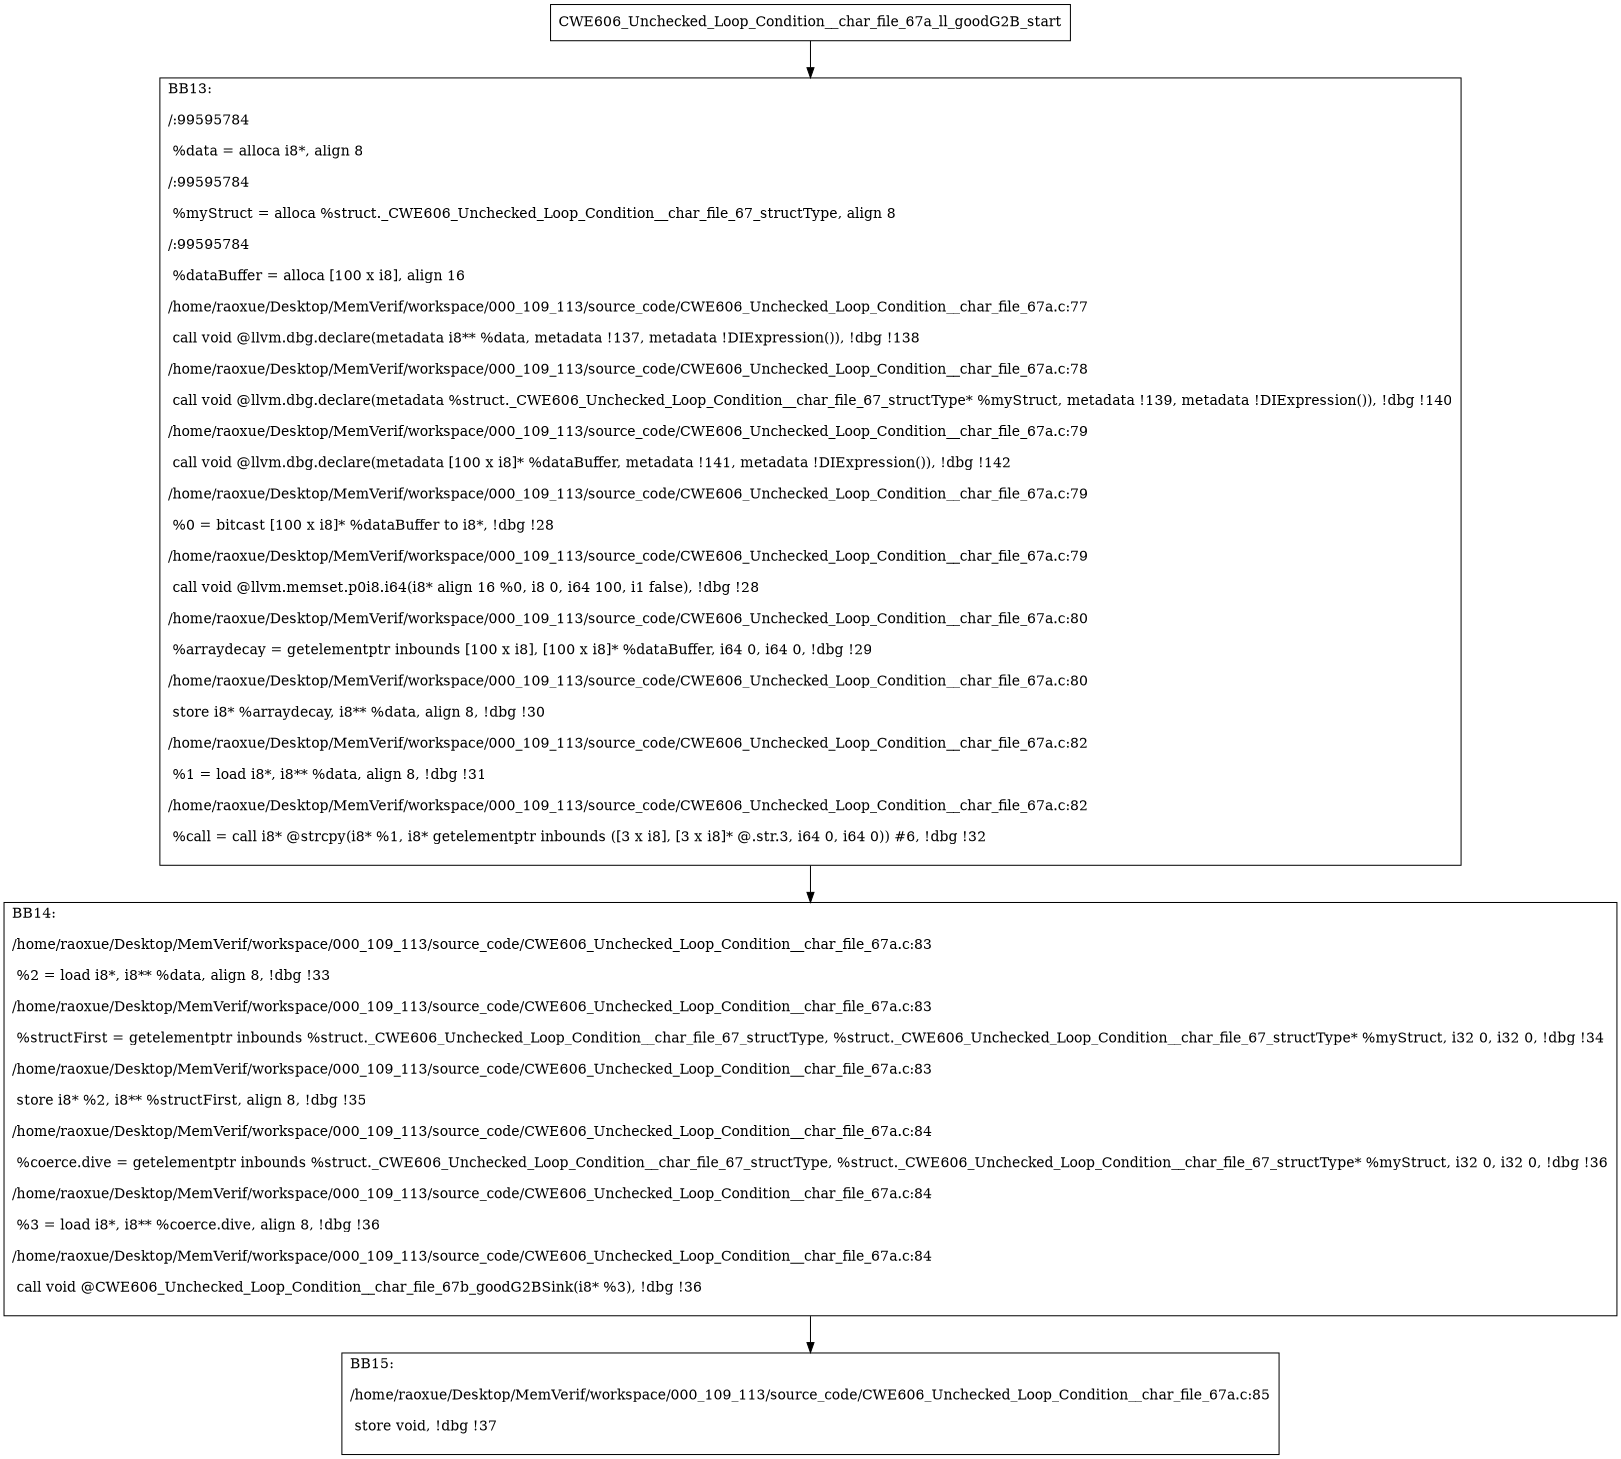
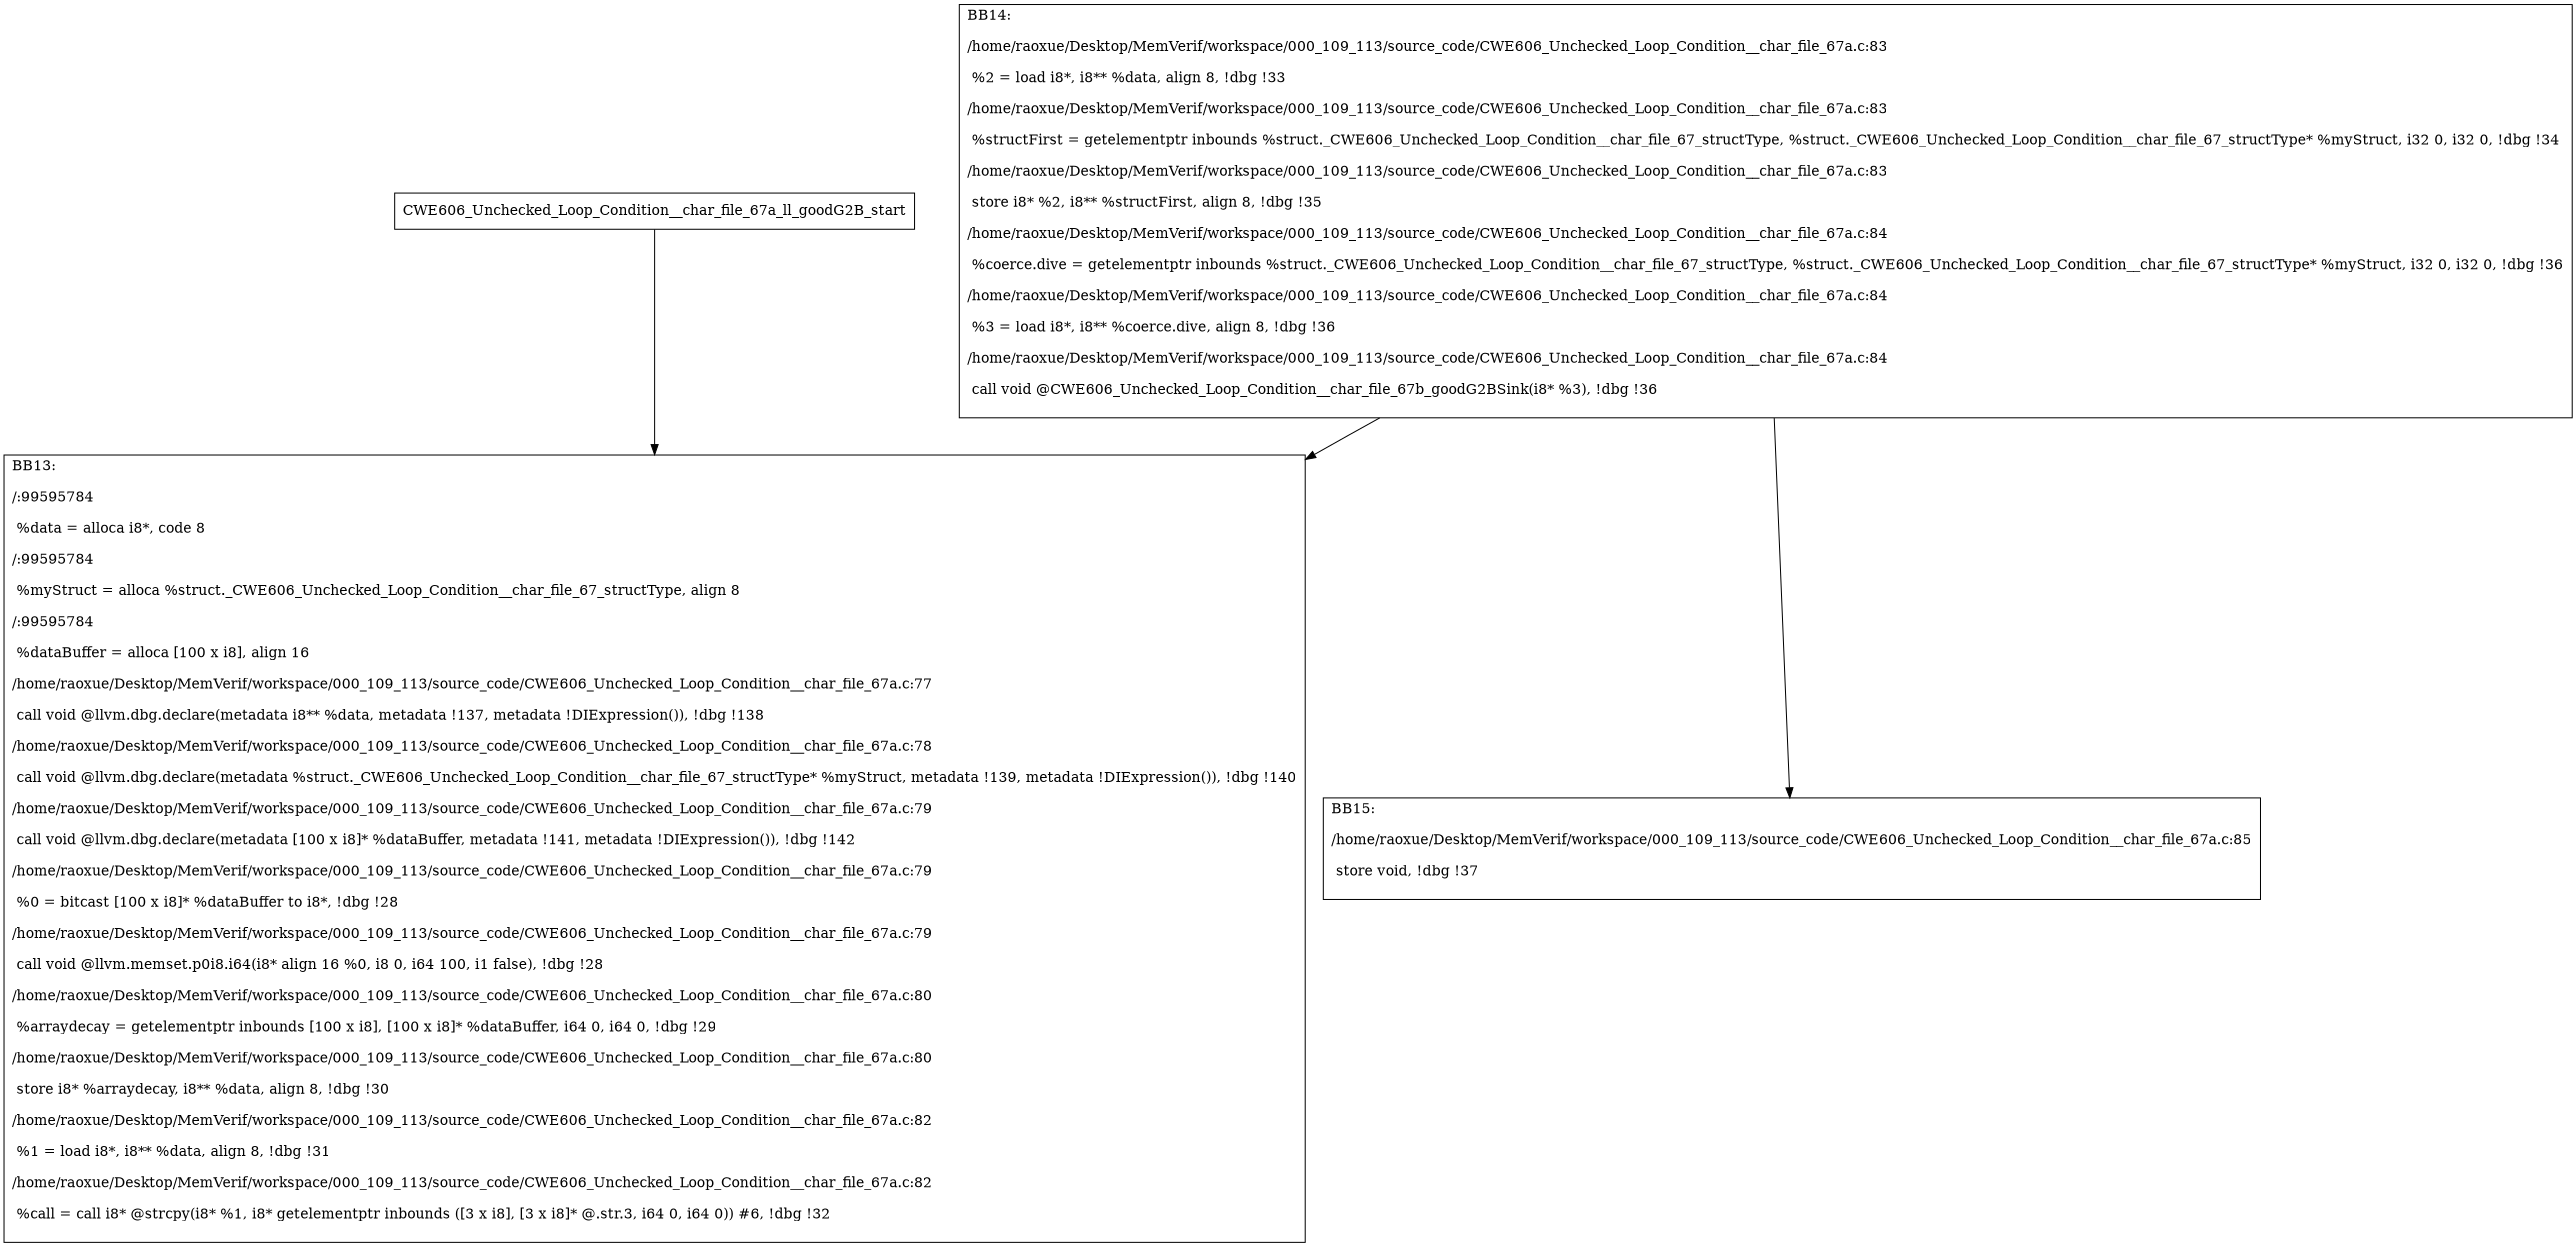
(266, 151) -> (109, 528)
(810, 879) -> (1347, 436)
